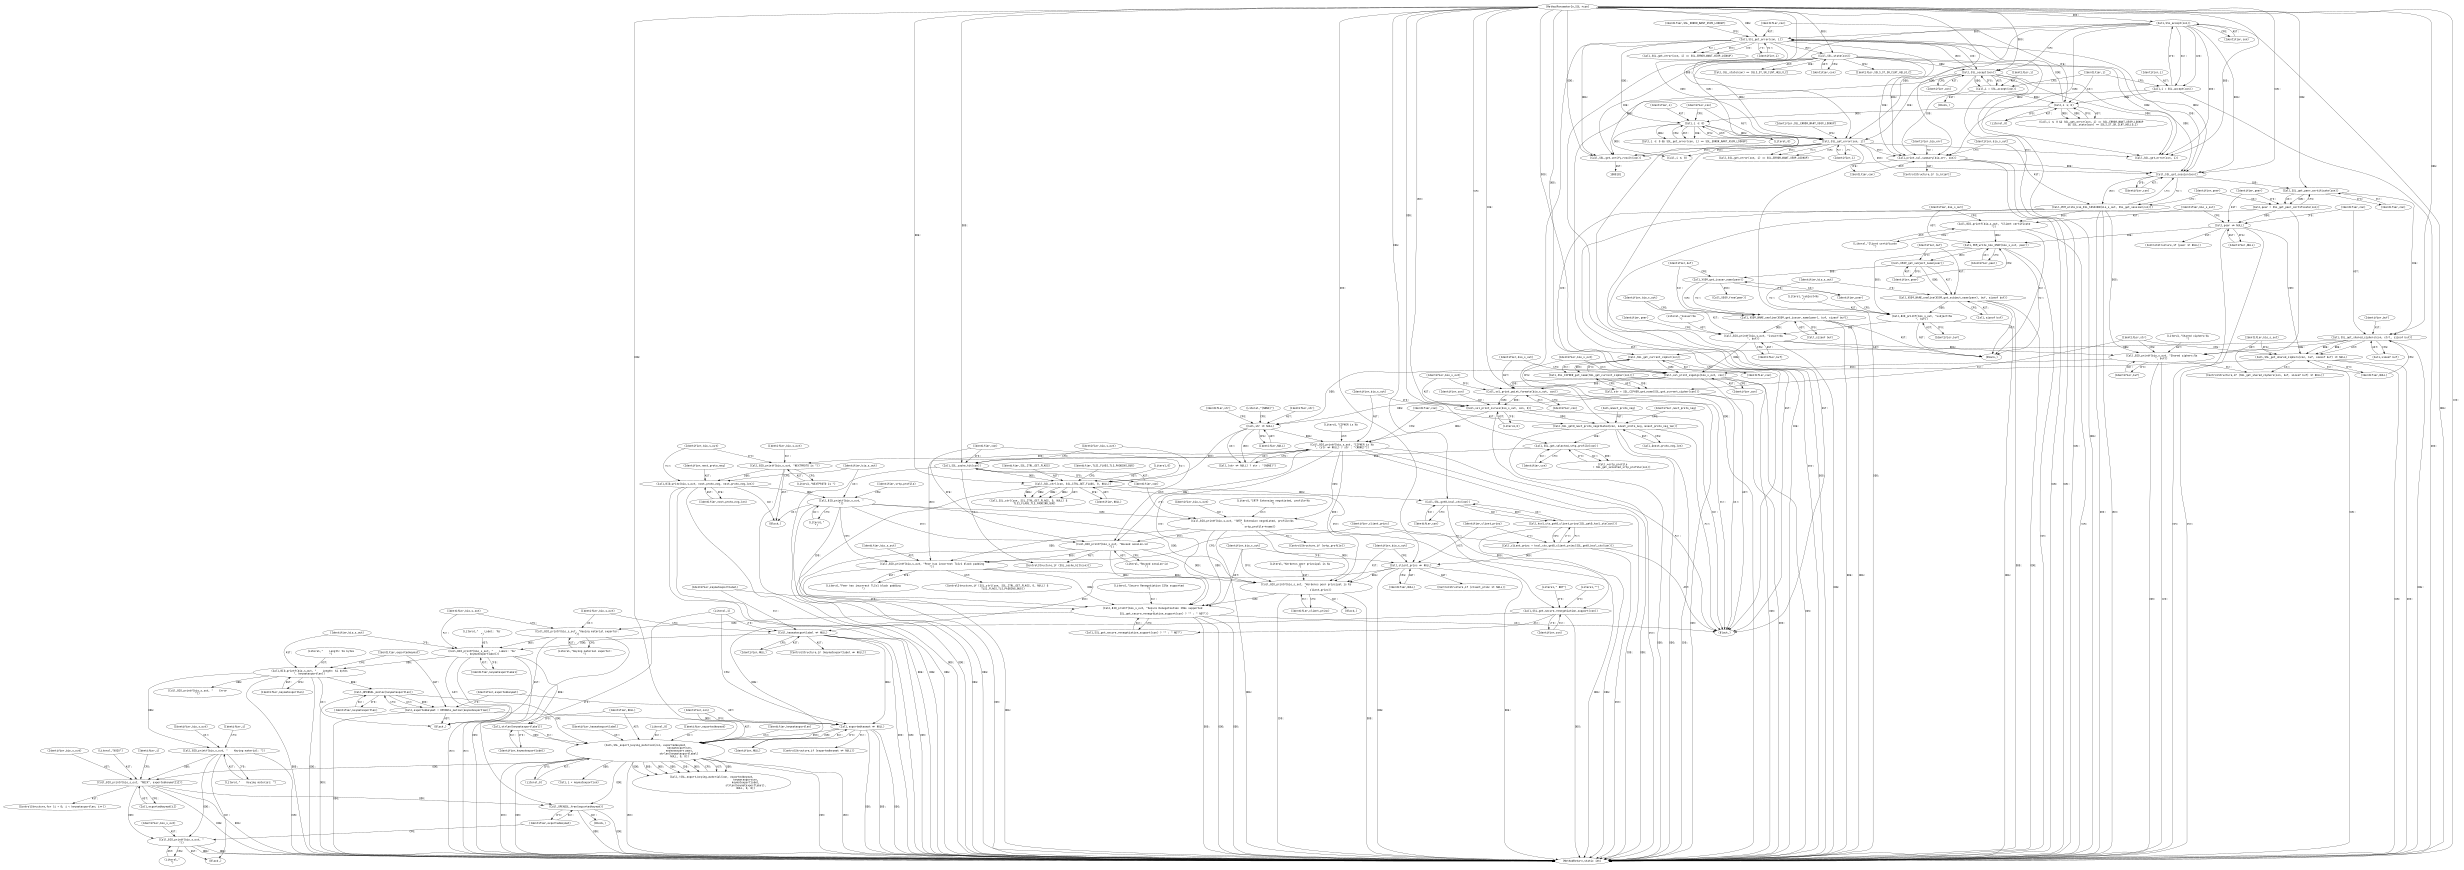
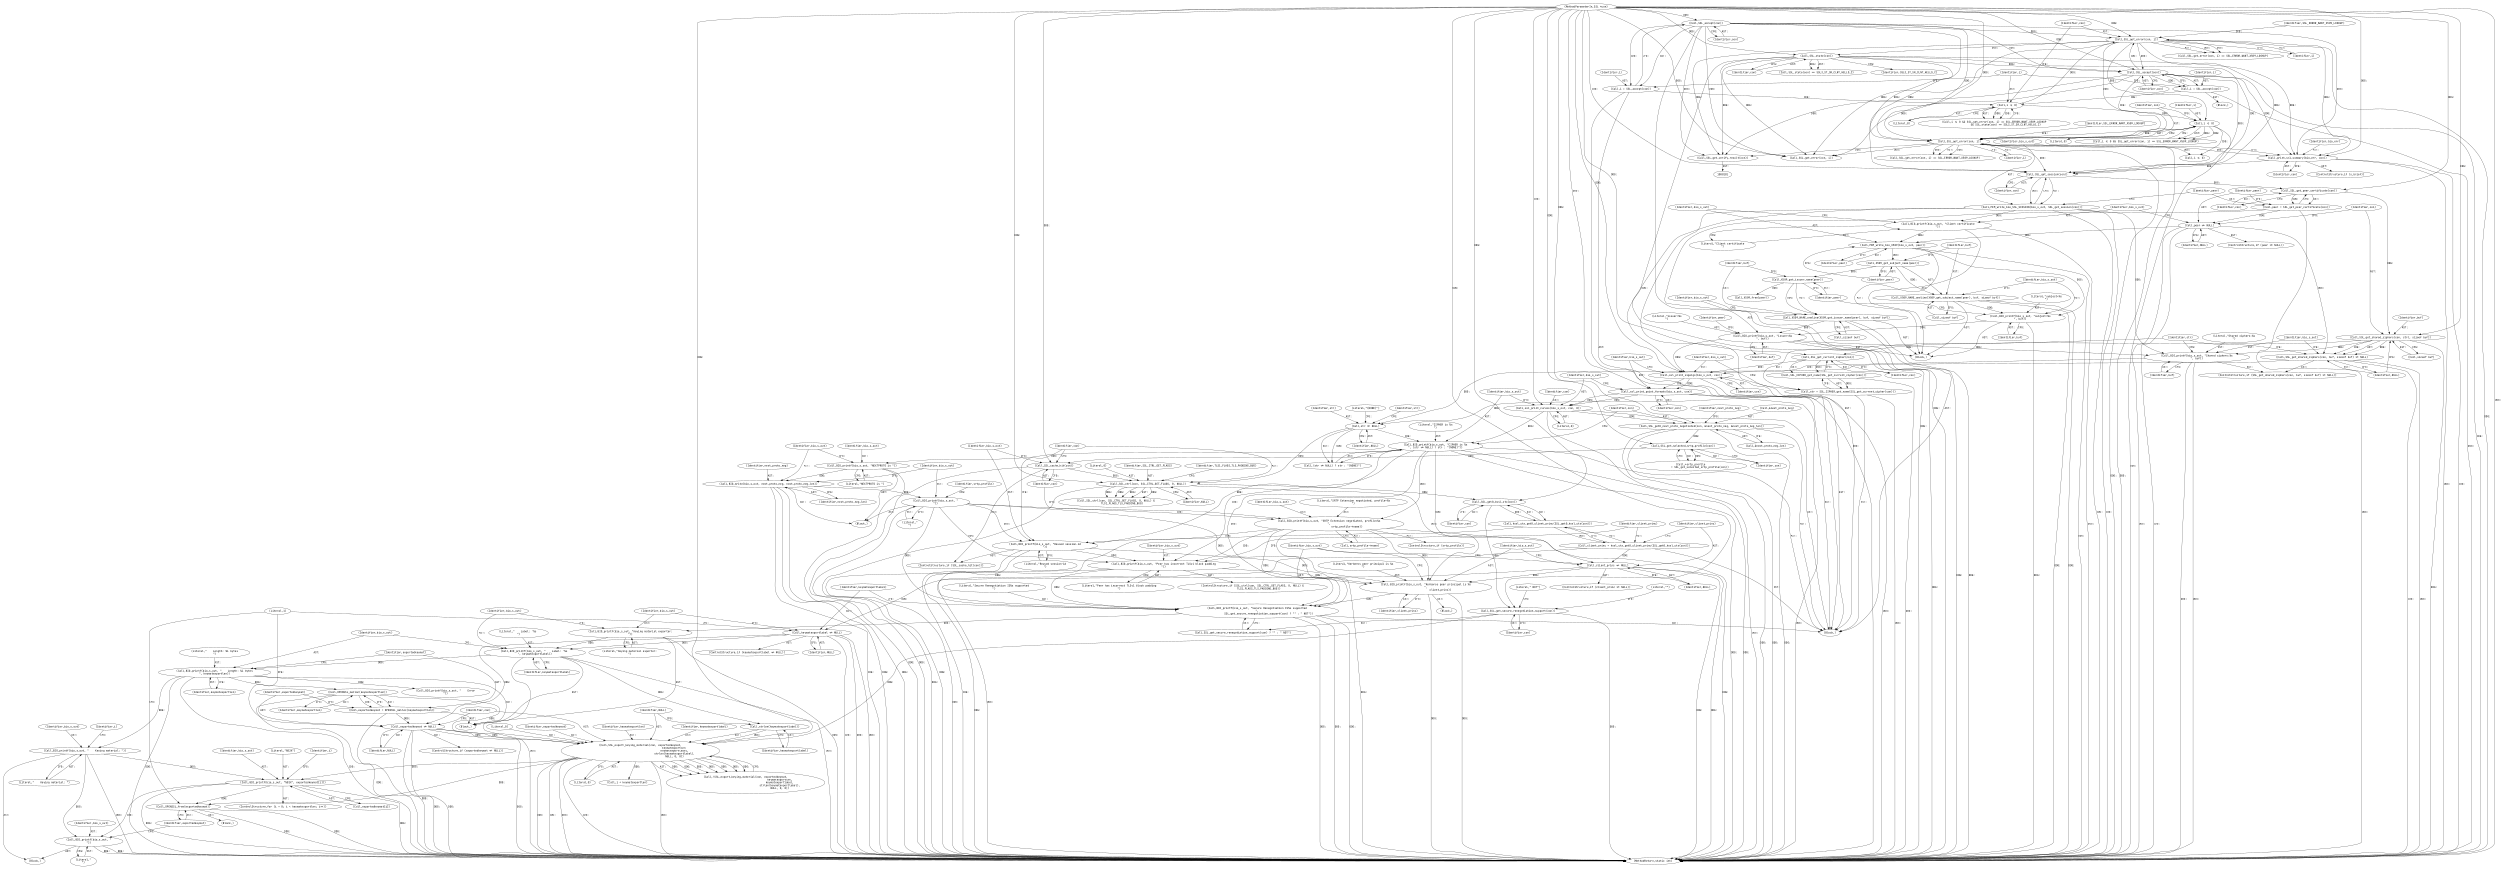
(1568, 86) -> none
none -> (1360, 546)
